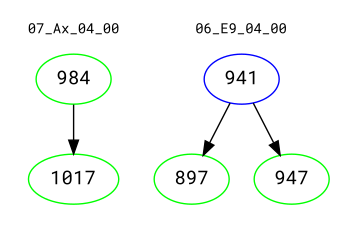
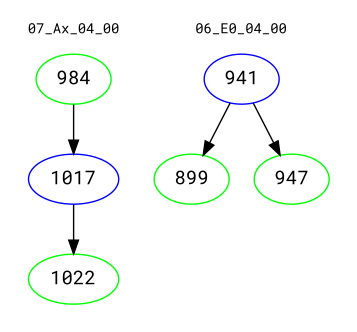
(242, 30) -> (242, 30)
(74, 179) -> (74, 179)
(192, 179) -> (192, 179)
none -> (74, 279)
